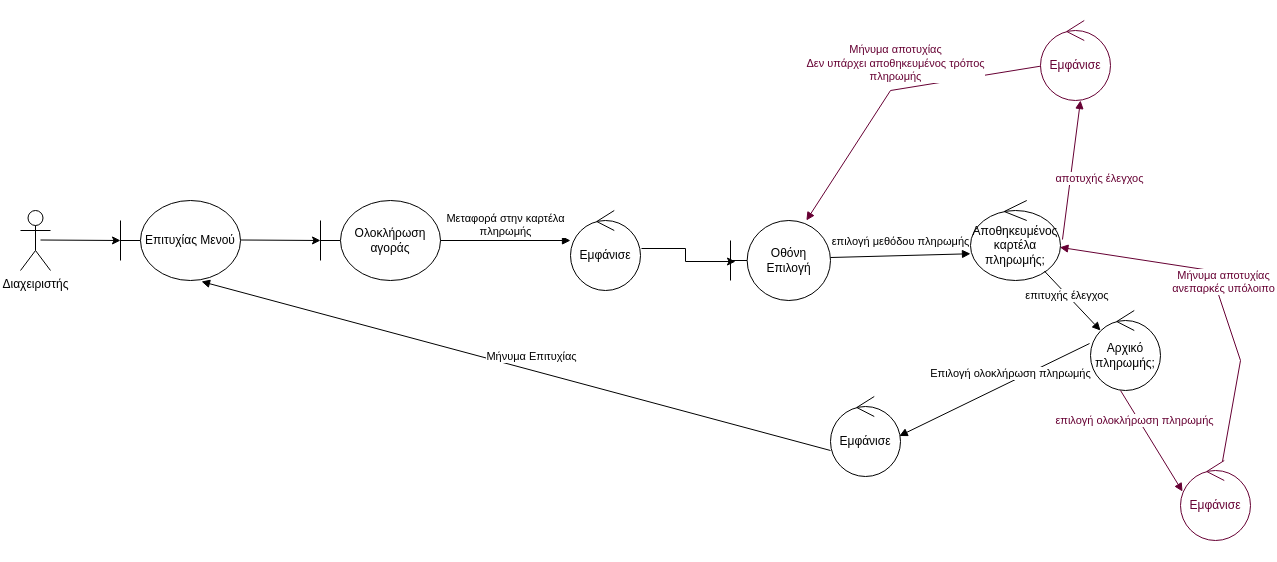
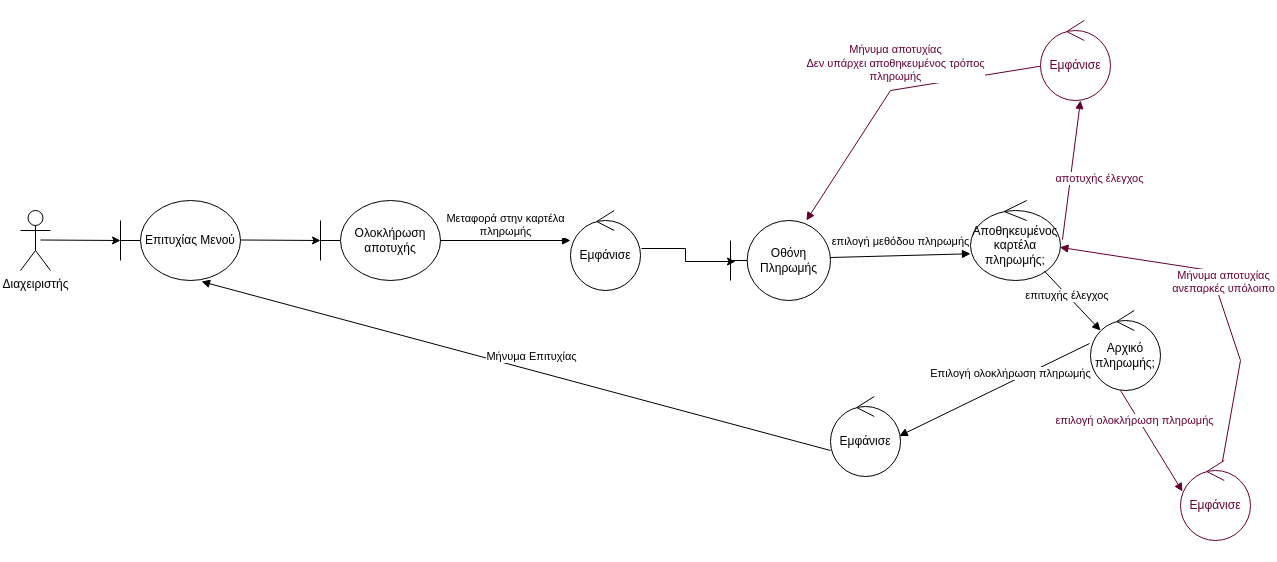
(391, 241) -> (391, 241)
(789, 261) -> (789, 261)
